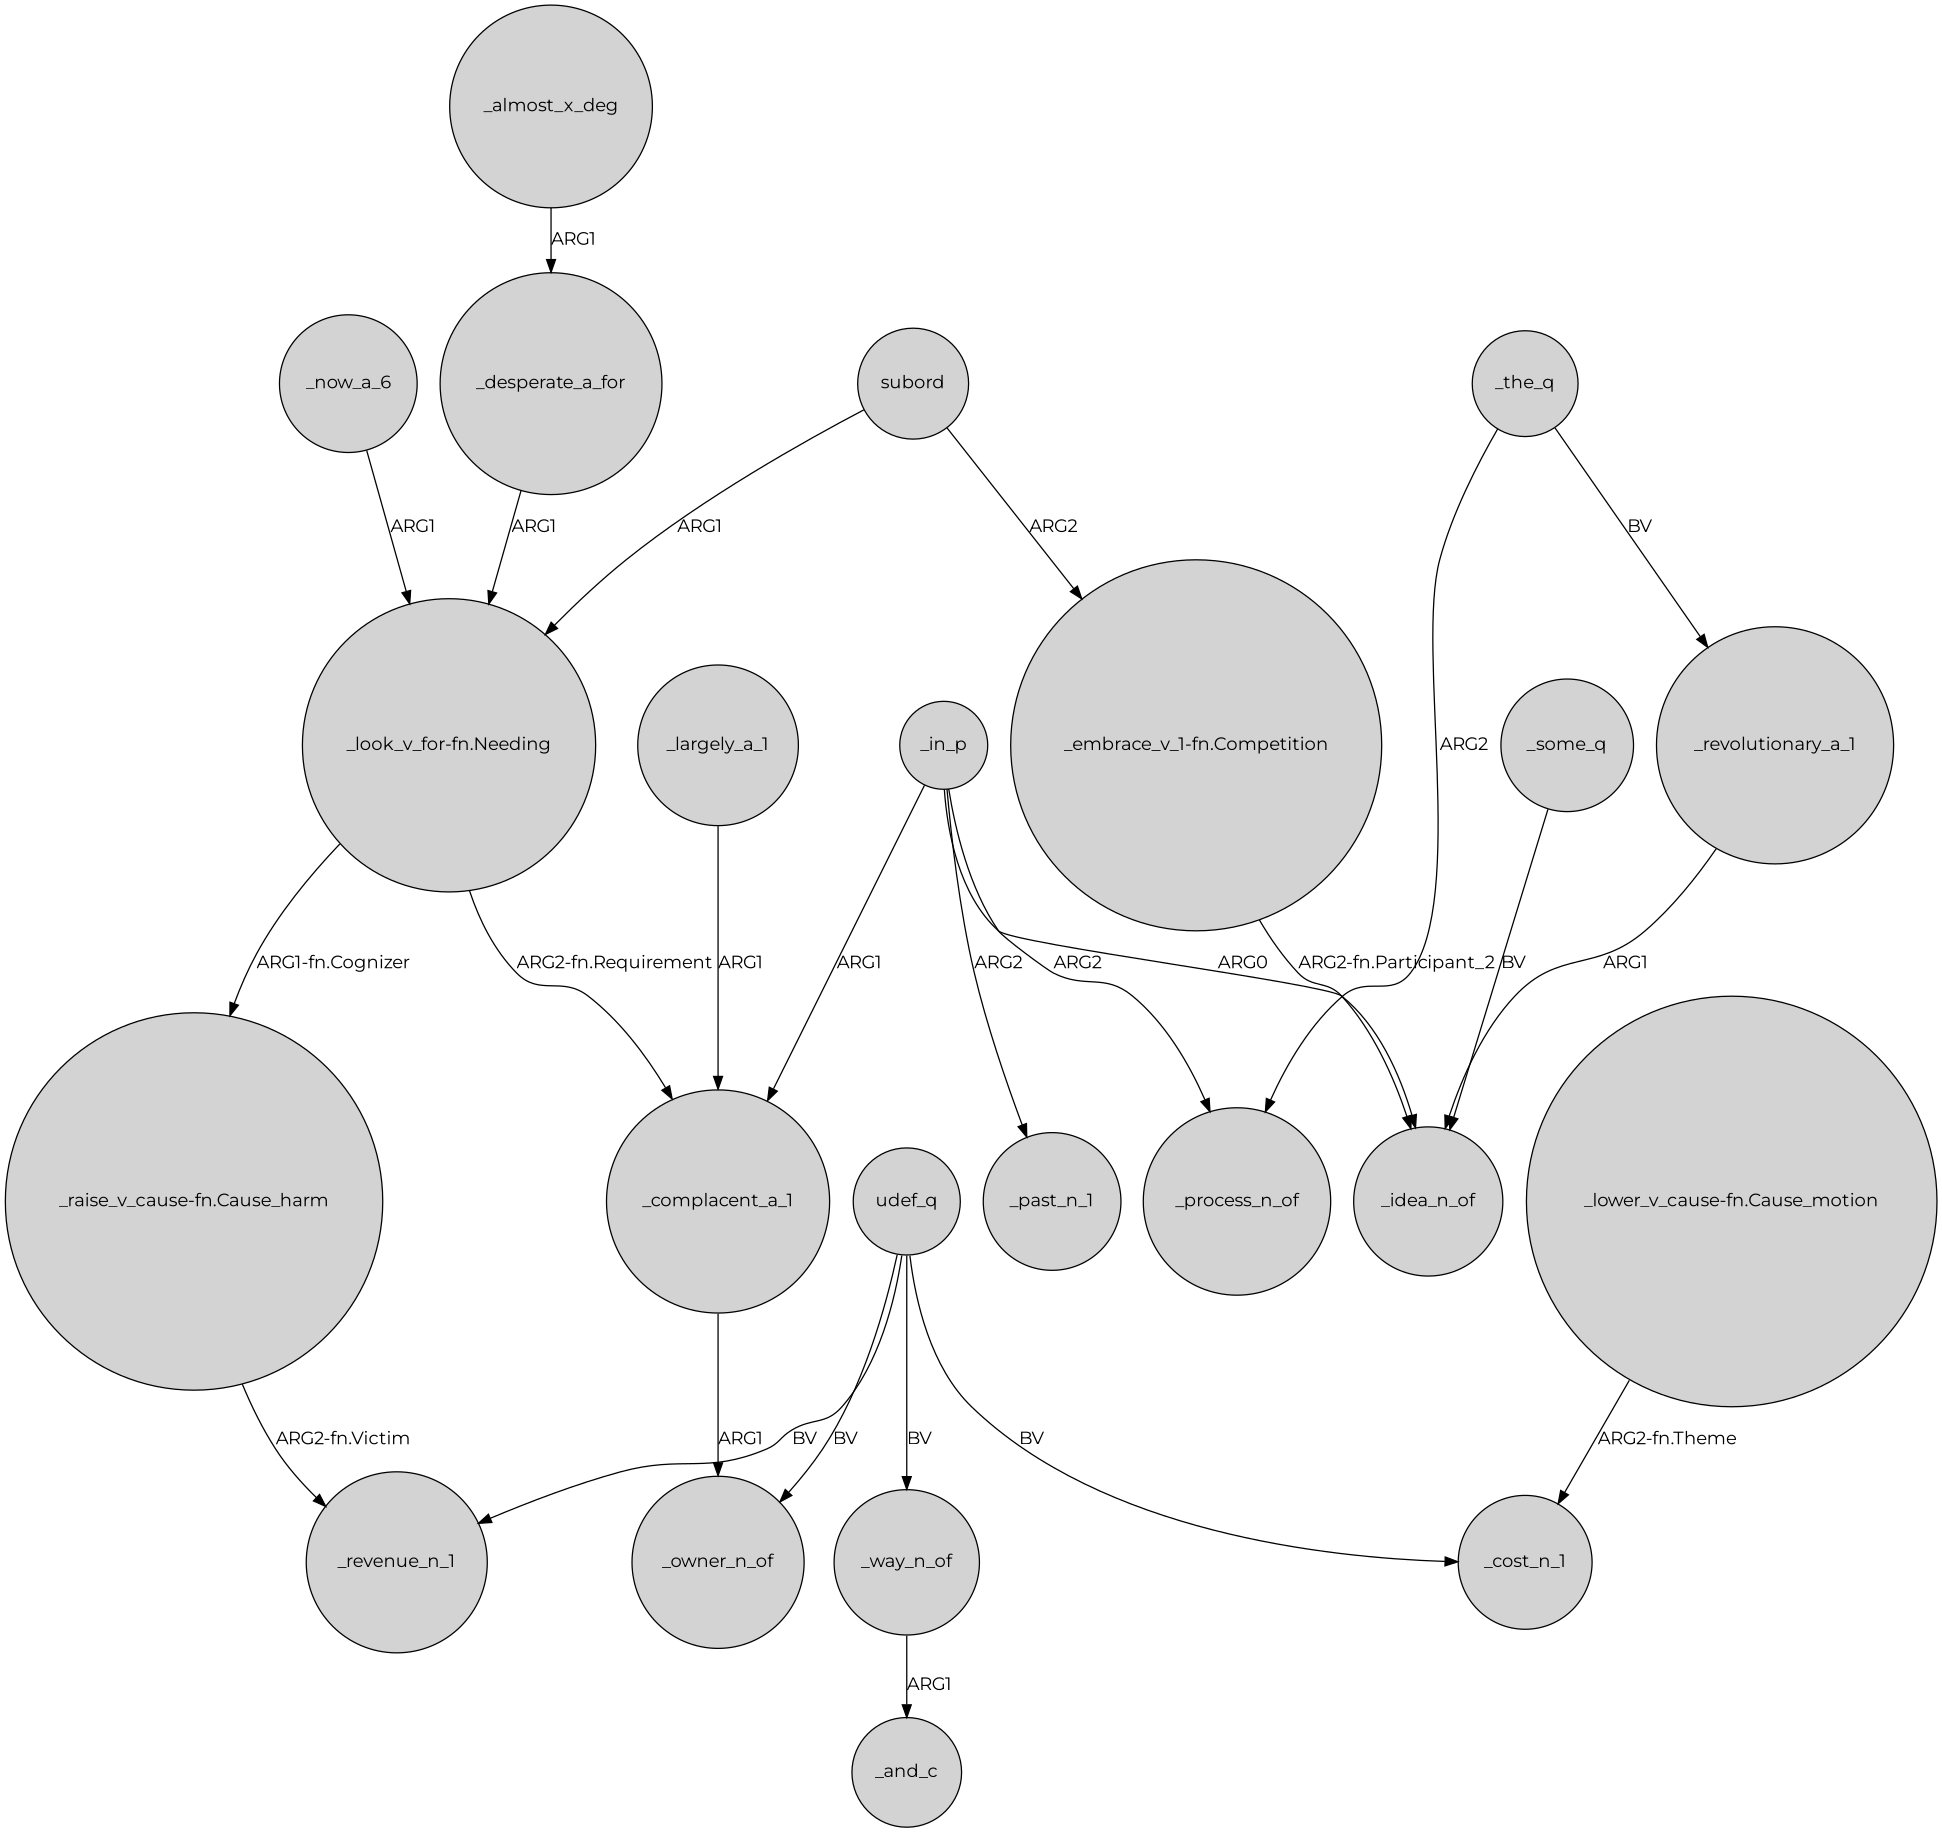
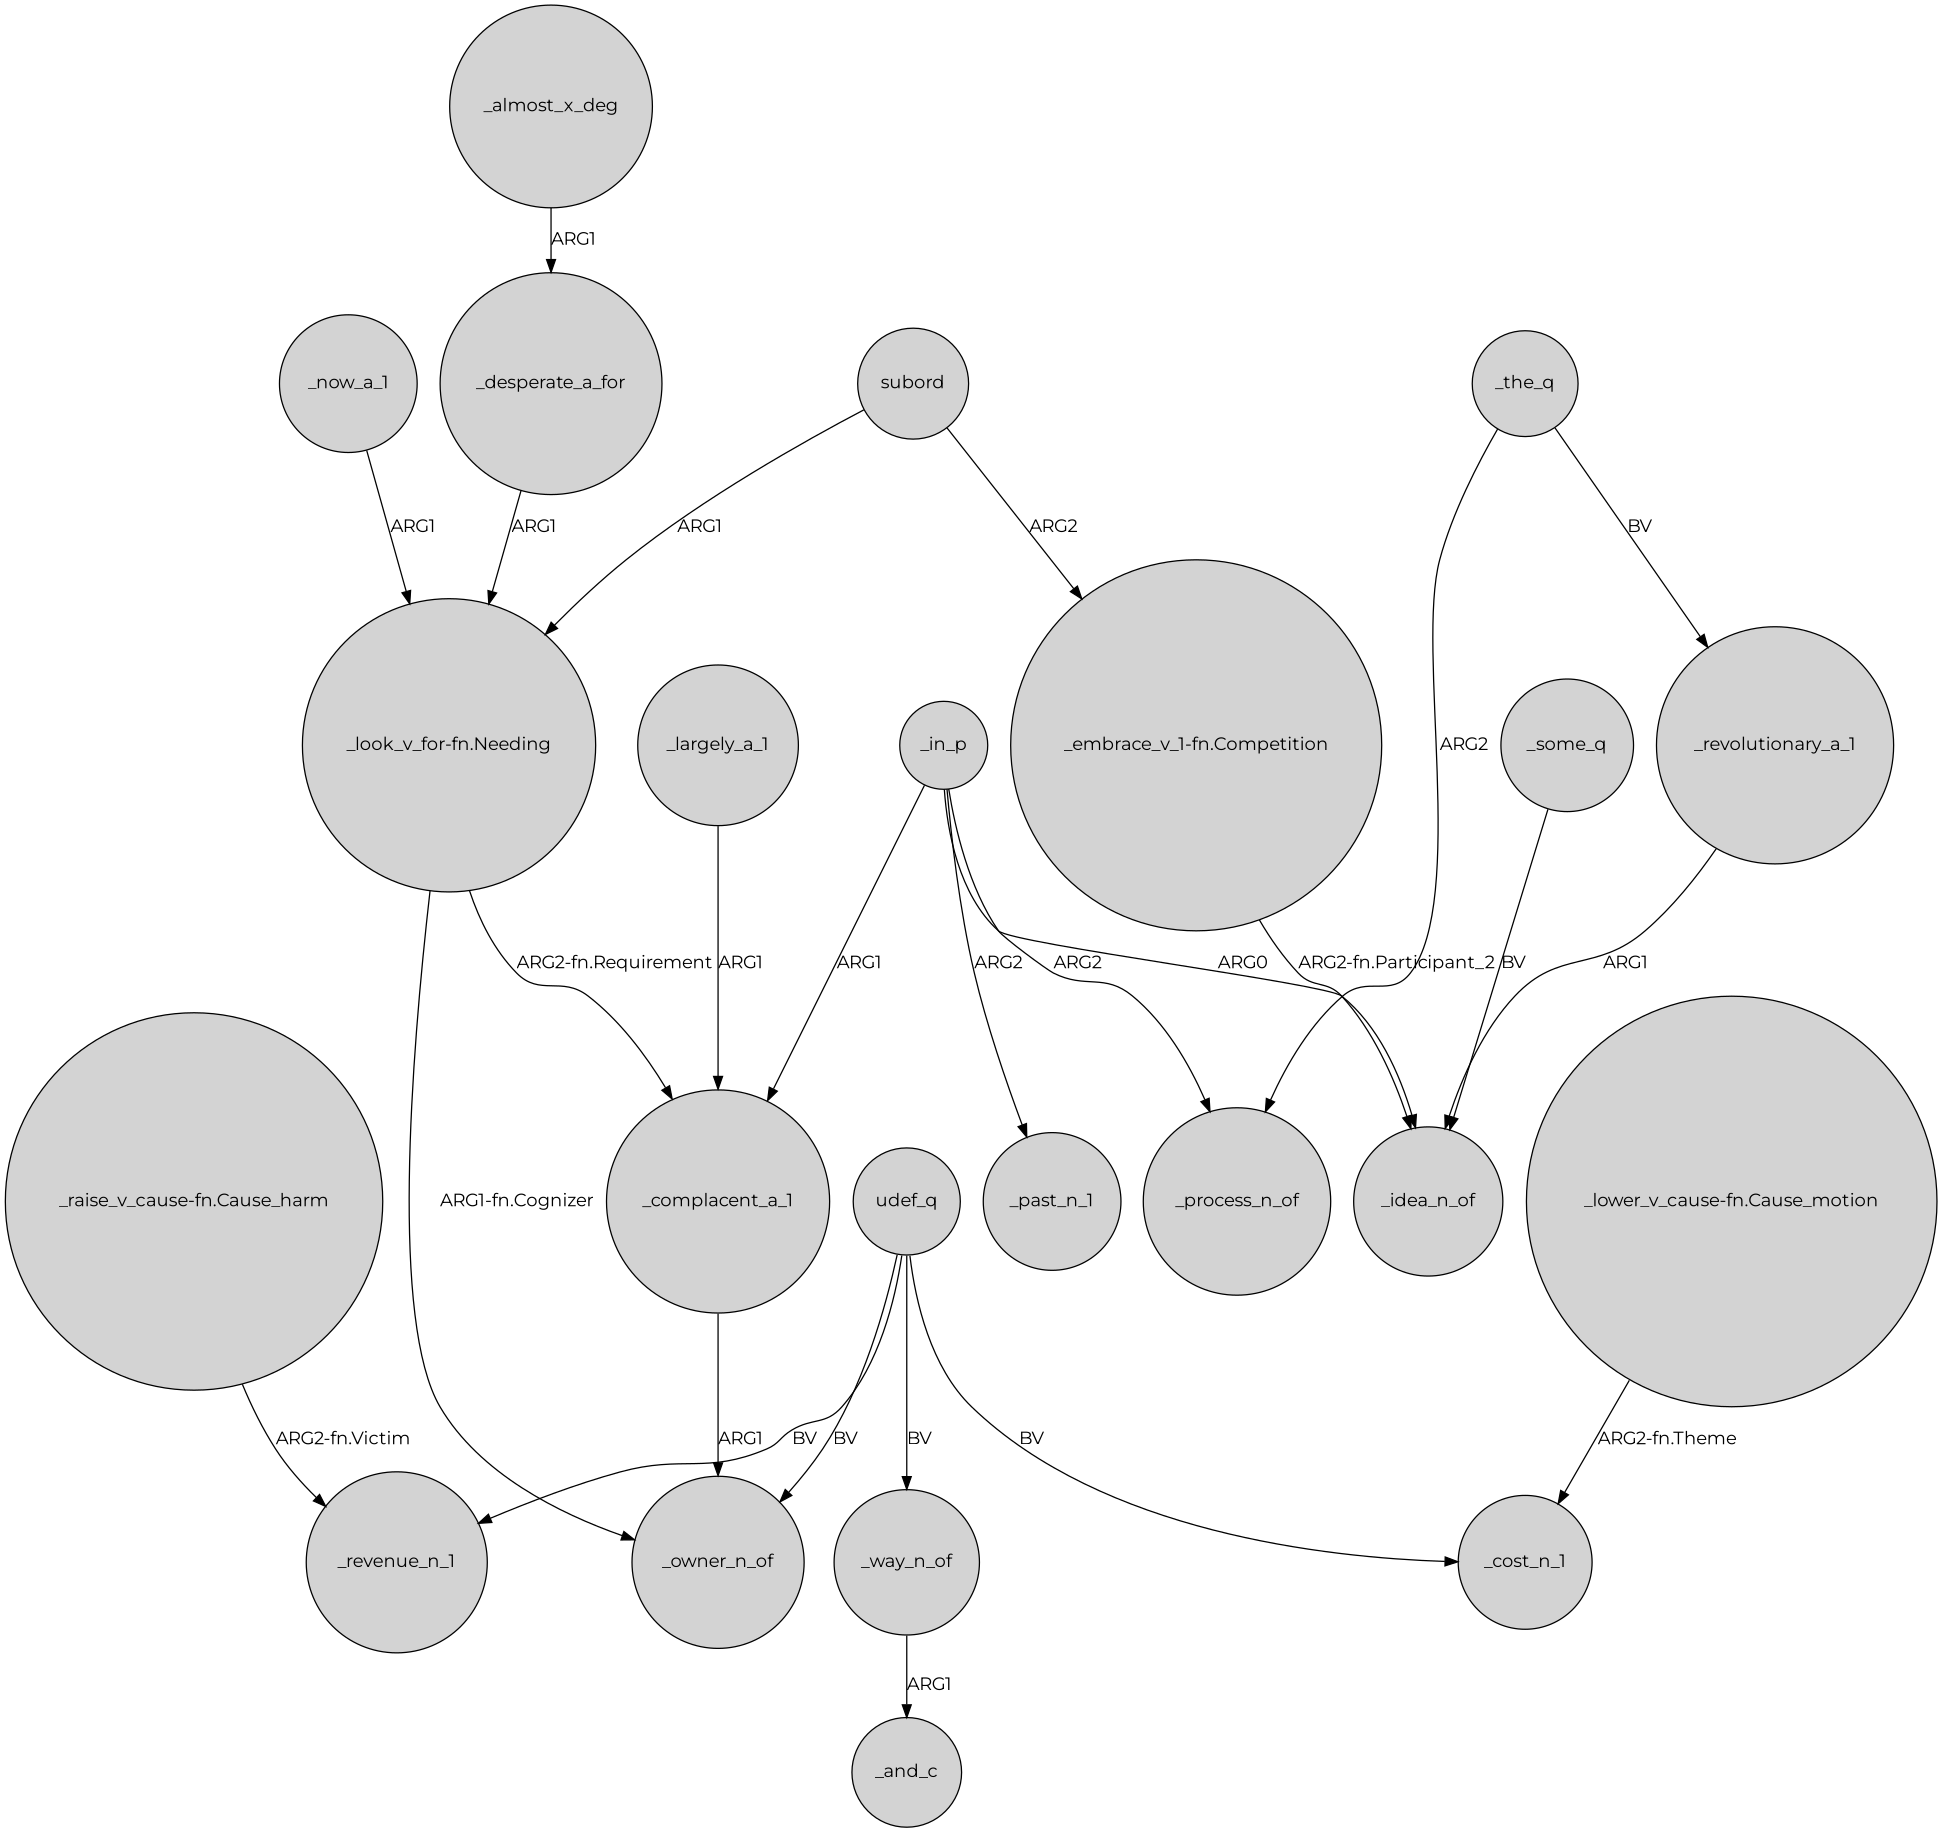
(348, 384) -> (348, 384)
(279, 918) -> (411, 1264)
